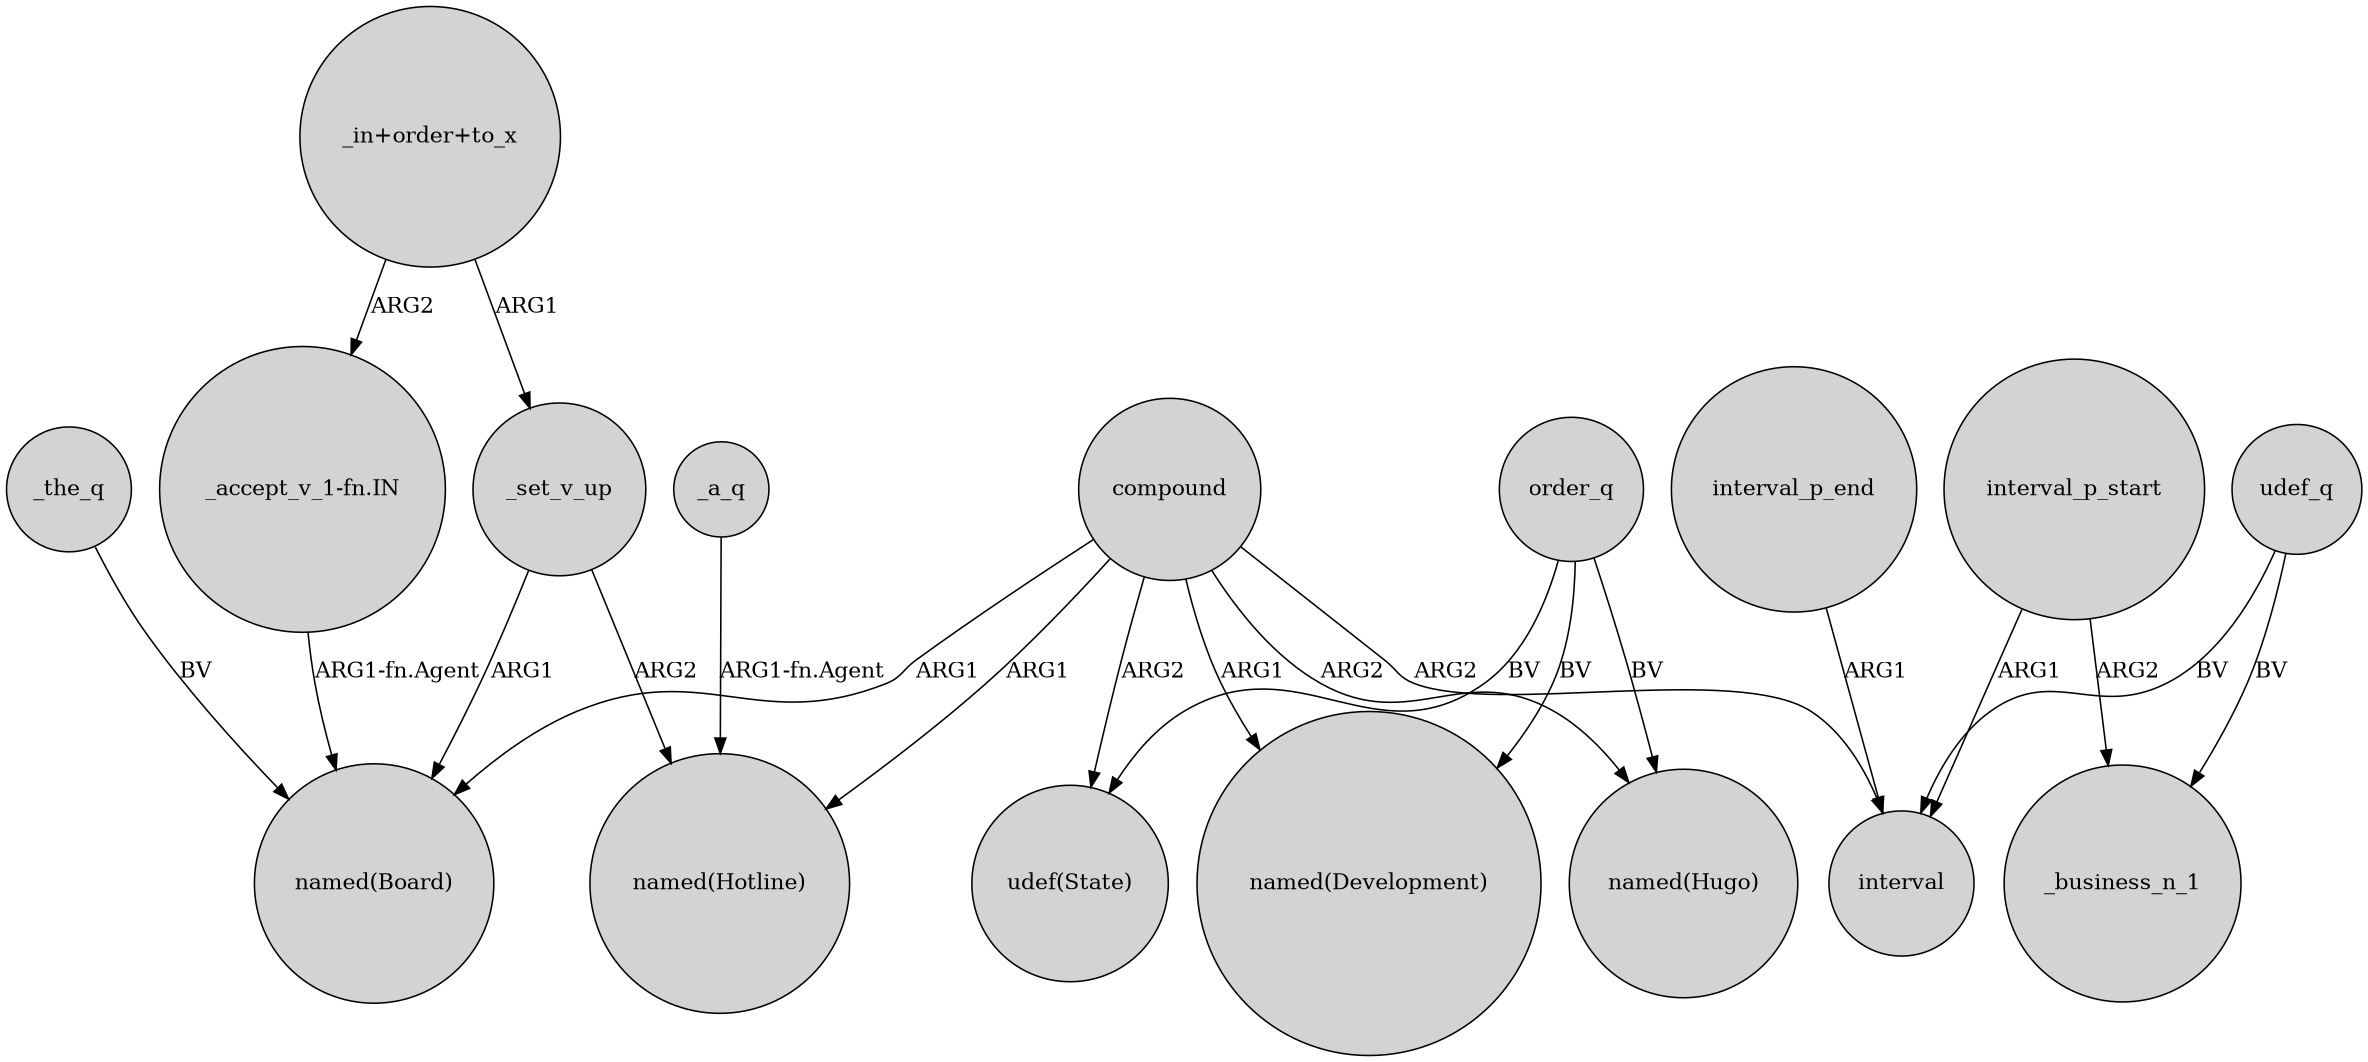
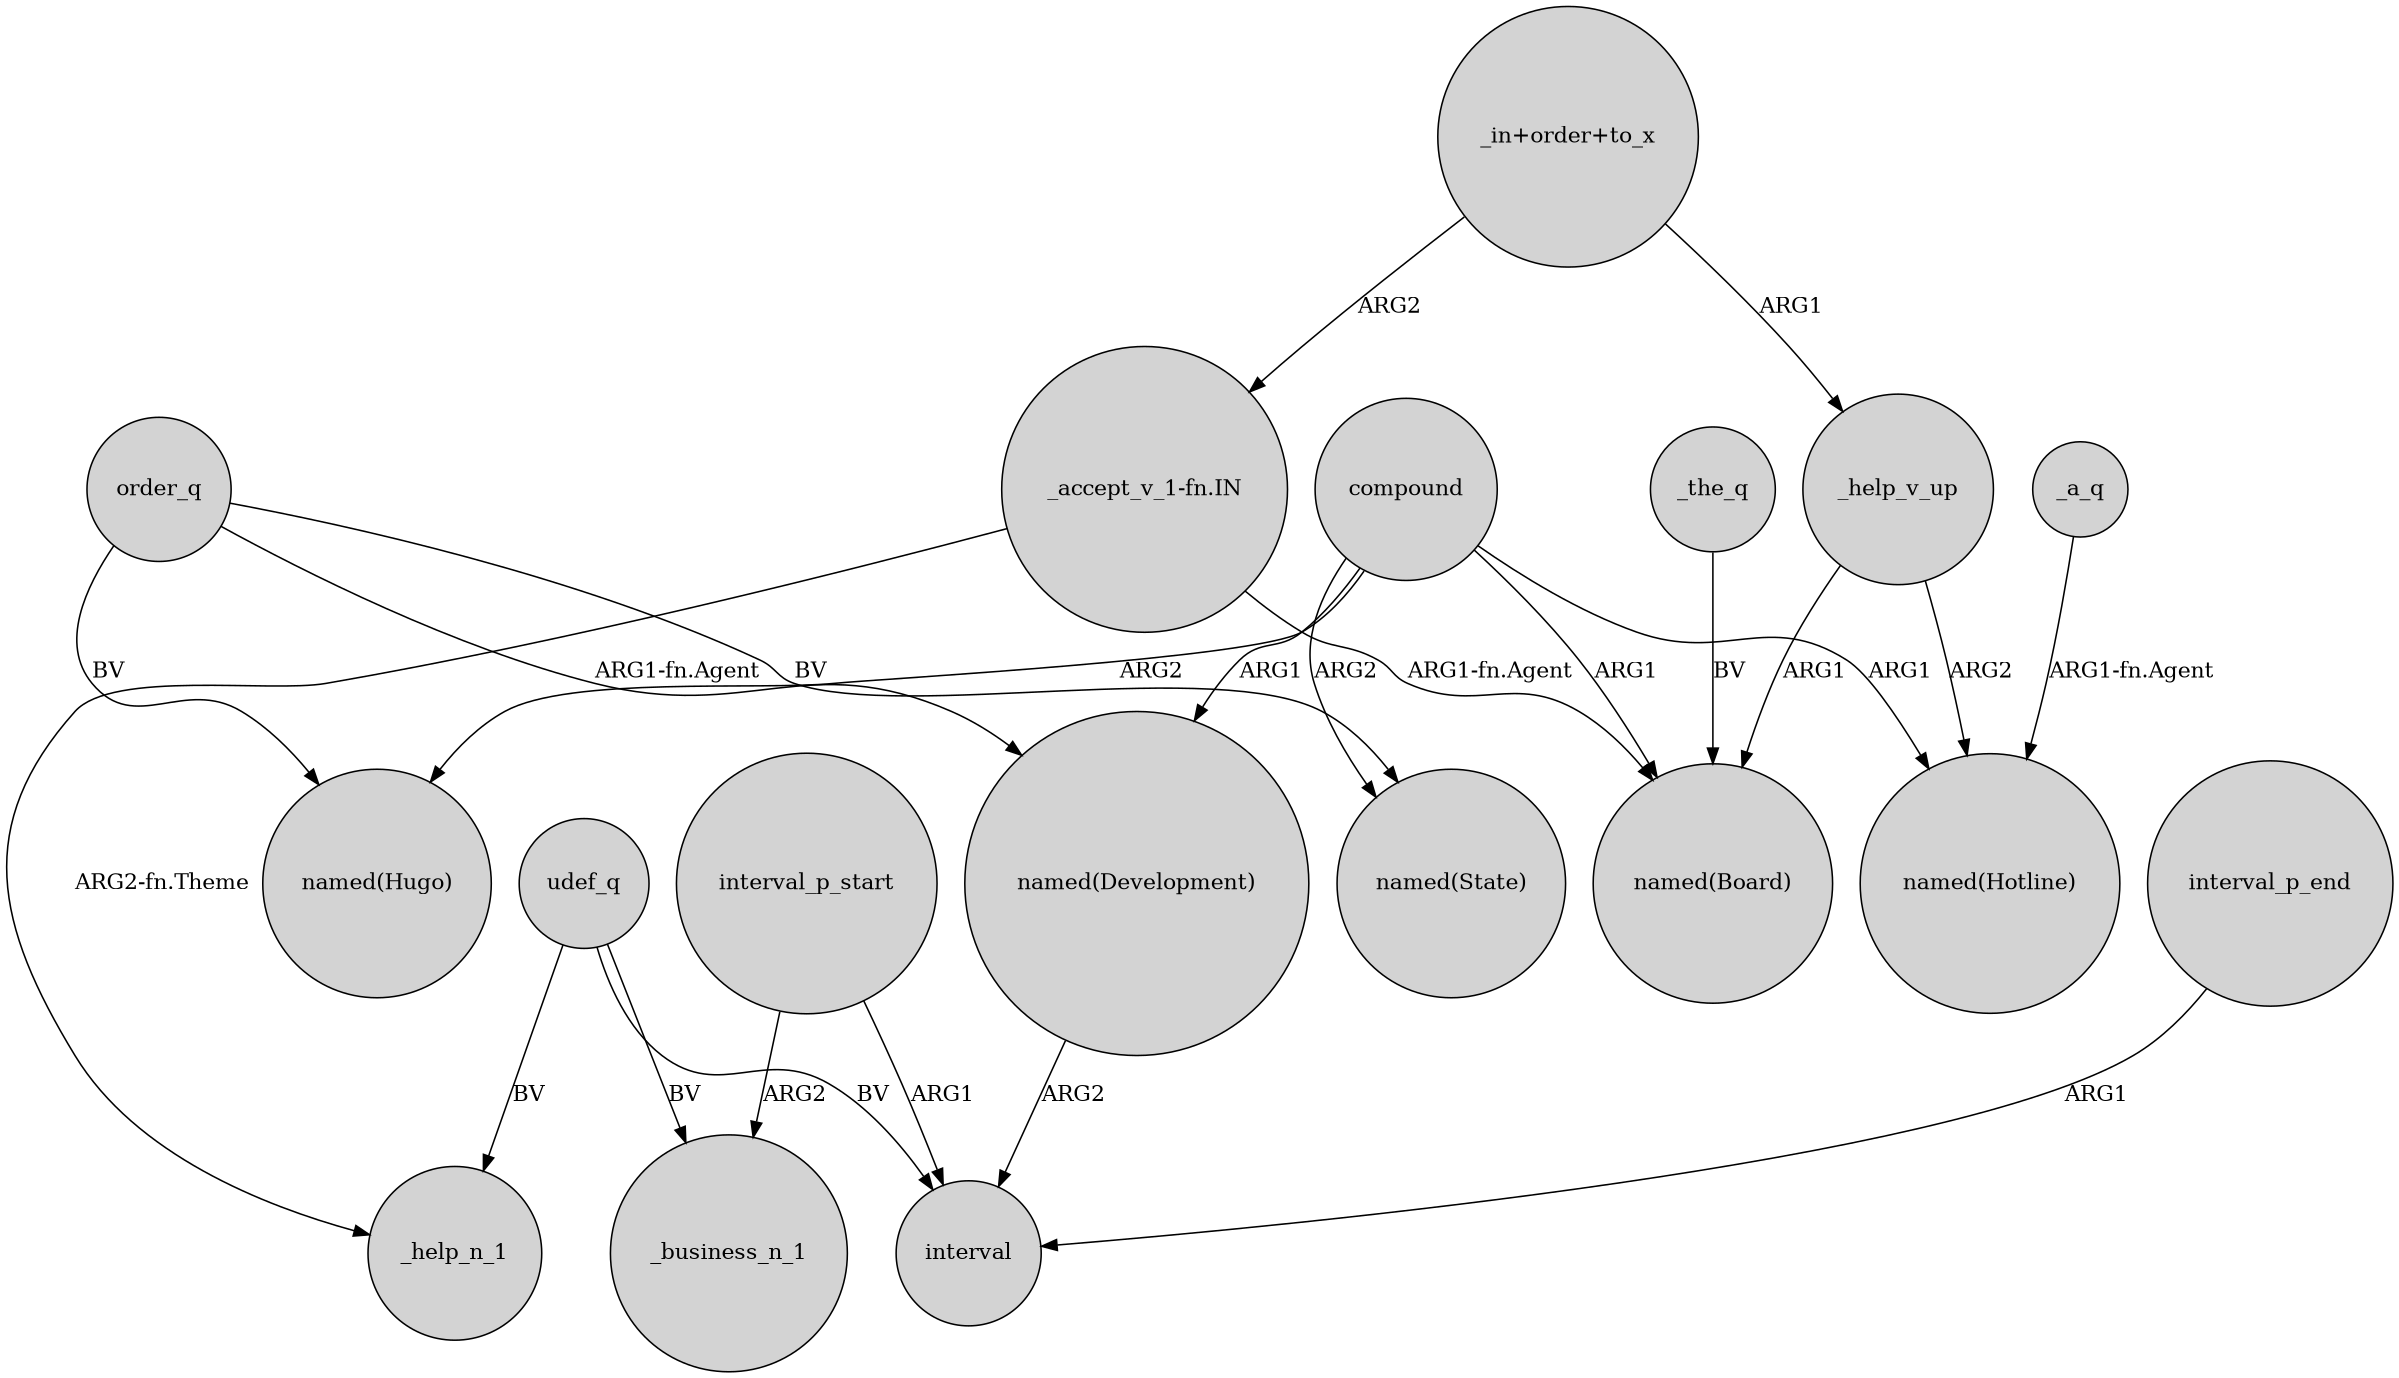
(559, 489) -> (1898, 489)
(1575, 672) -> (678, 672)
(1558, 694) -> (1035, 1106)
(1070, 884) -> (1451, 884)
none -> (455, 1253)
